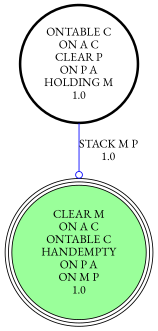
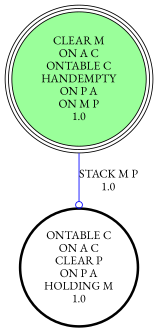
(79, 147) -> (79, 177)
